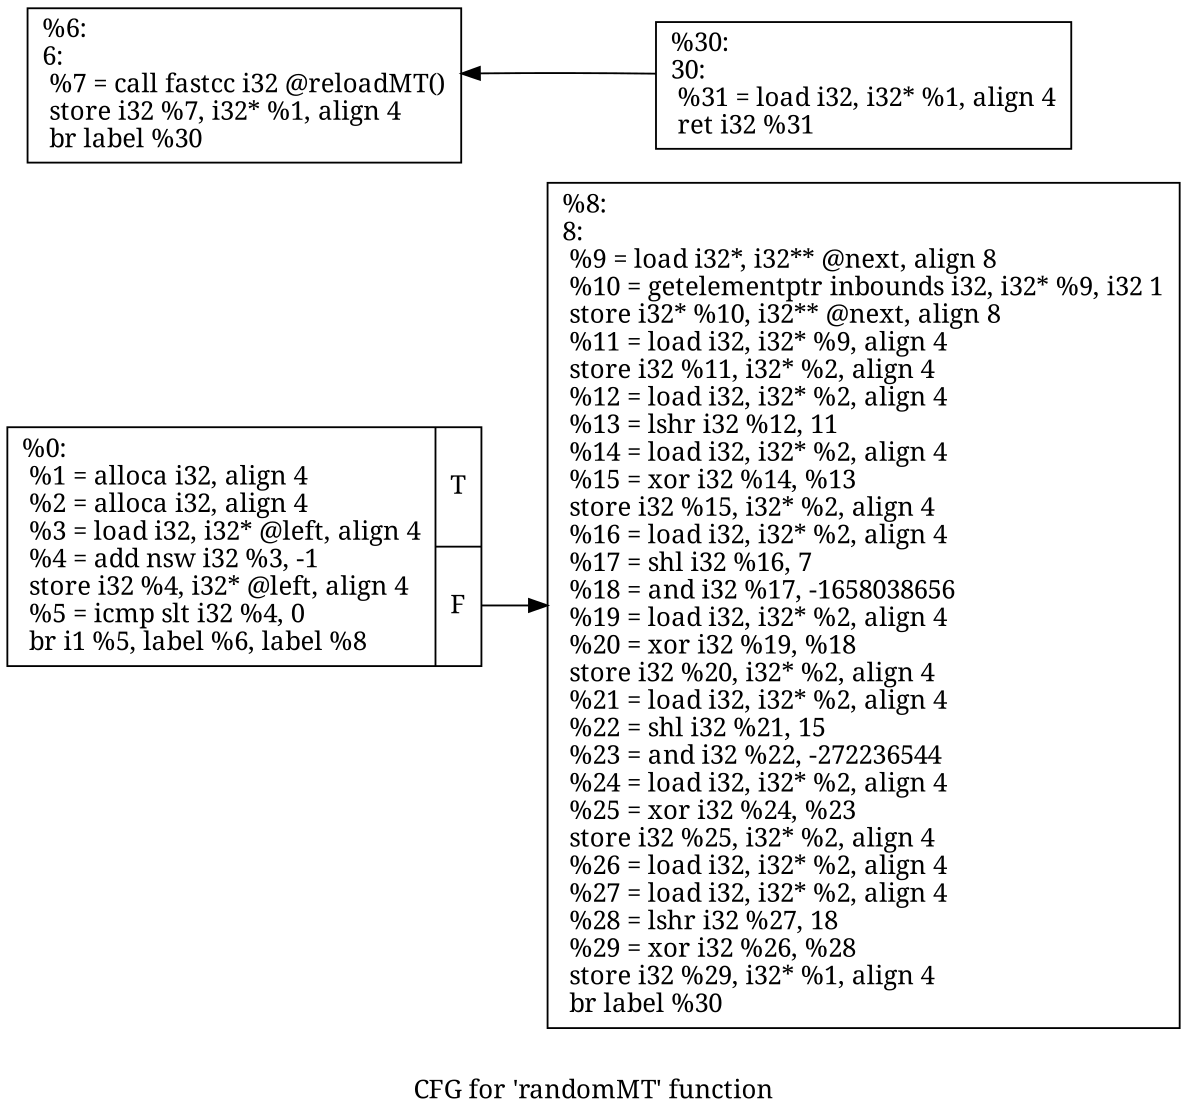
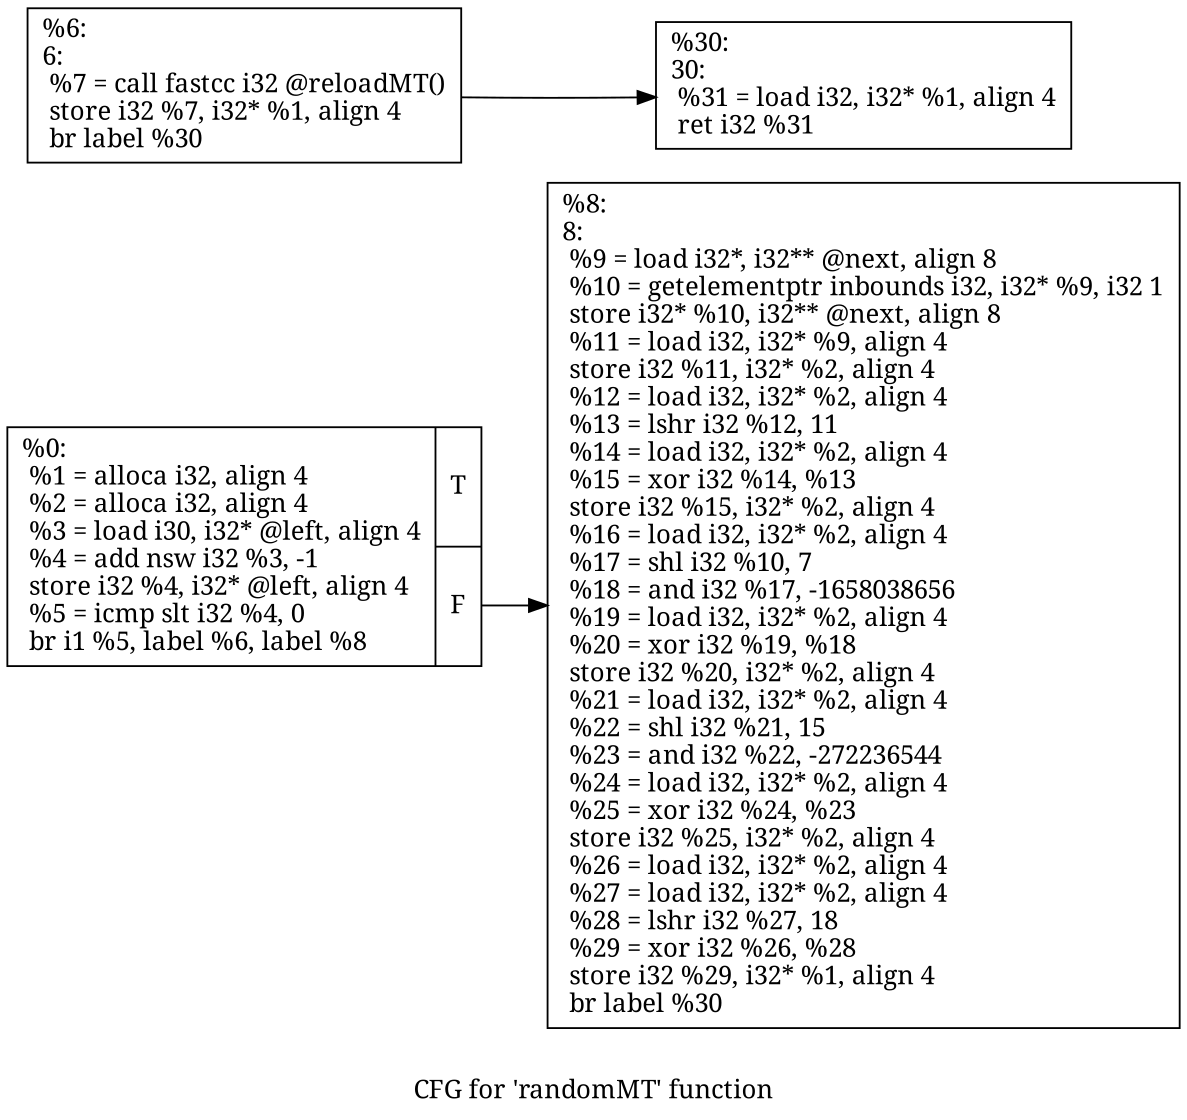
(568, 73) -> (549, 98)
(221, 532) -> (221, 532)
(687, 563) -> (687, 563)
